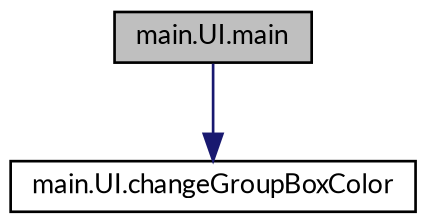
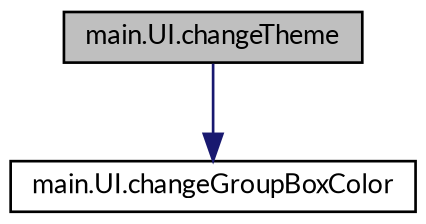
(213, 37) -> (213, 37)
